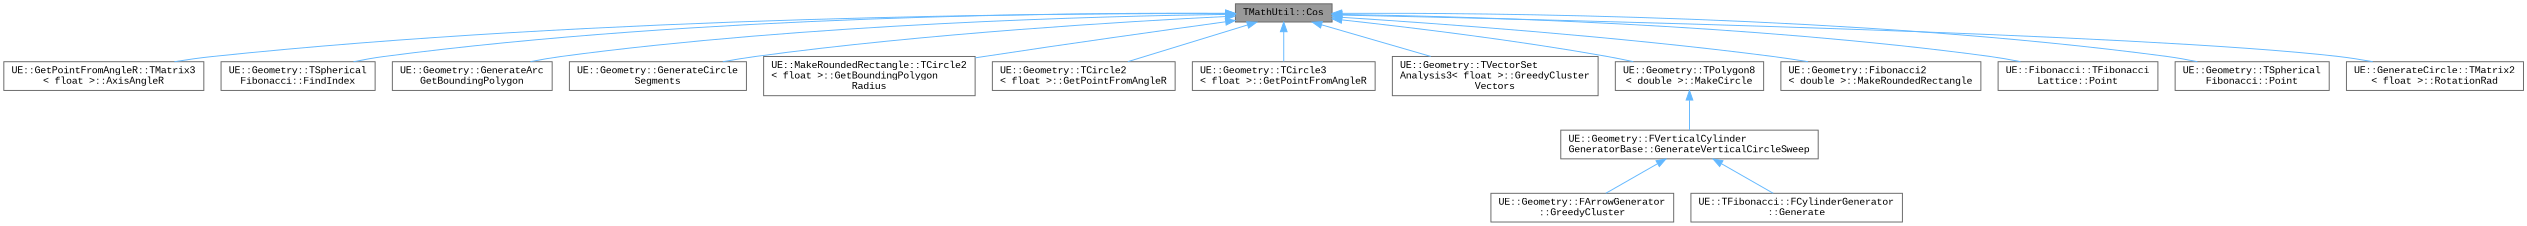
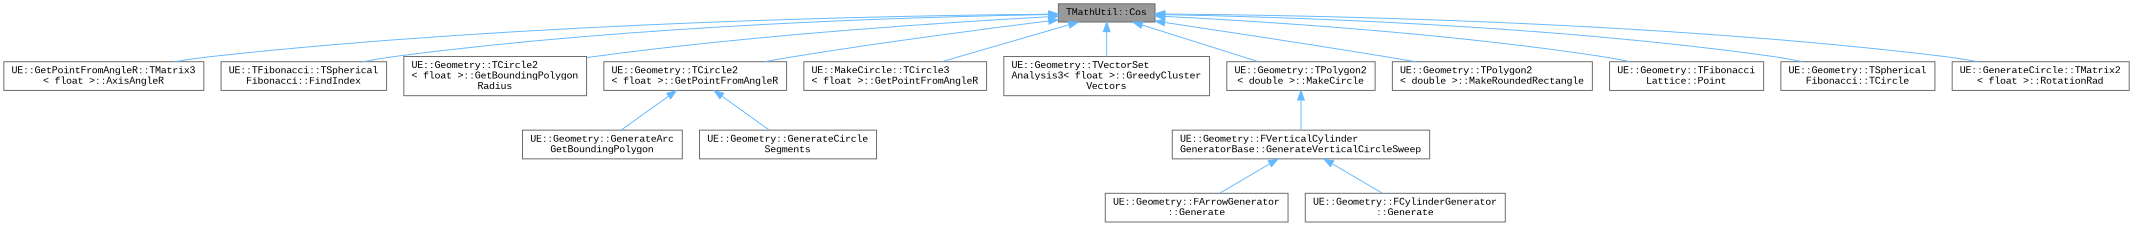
(877, 27) -> (645, 113)
(974, 33) -> (746, 113)
(298, 76) -> (304, 76)
(869, 76) -> (495, 76)
(1284, 76) -> (895, 76)
(1689, 76) -> (1301, 76)
(1881, 76) -> (1492, 76)
(2078, 76) -> (1687, 76)
(2252, 76) -> (1858, 76)
(1582, 208) -> (1197, 208)
(1797, 208) -> (1405, 208)
